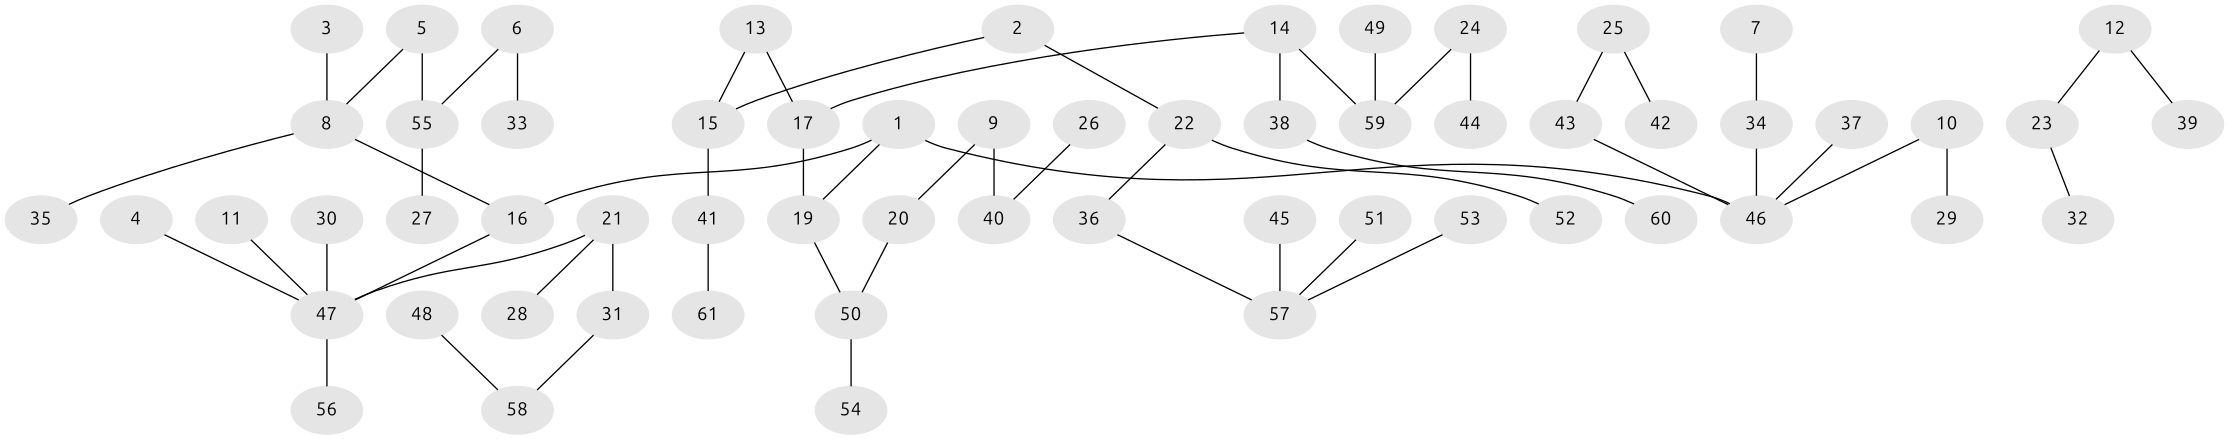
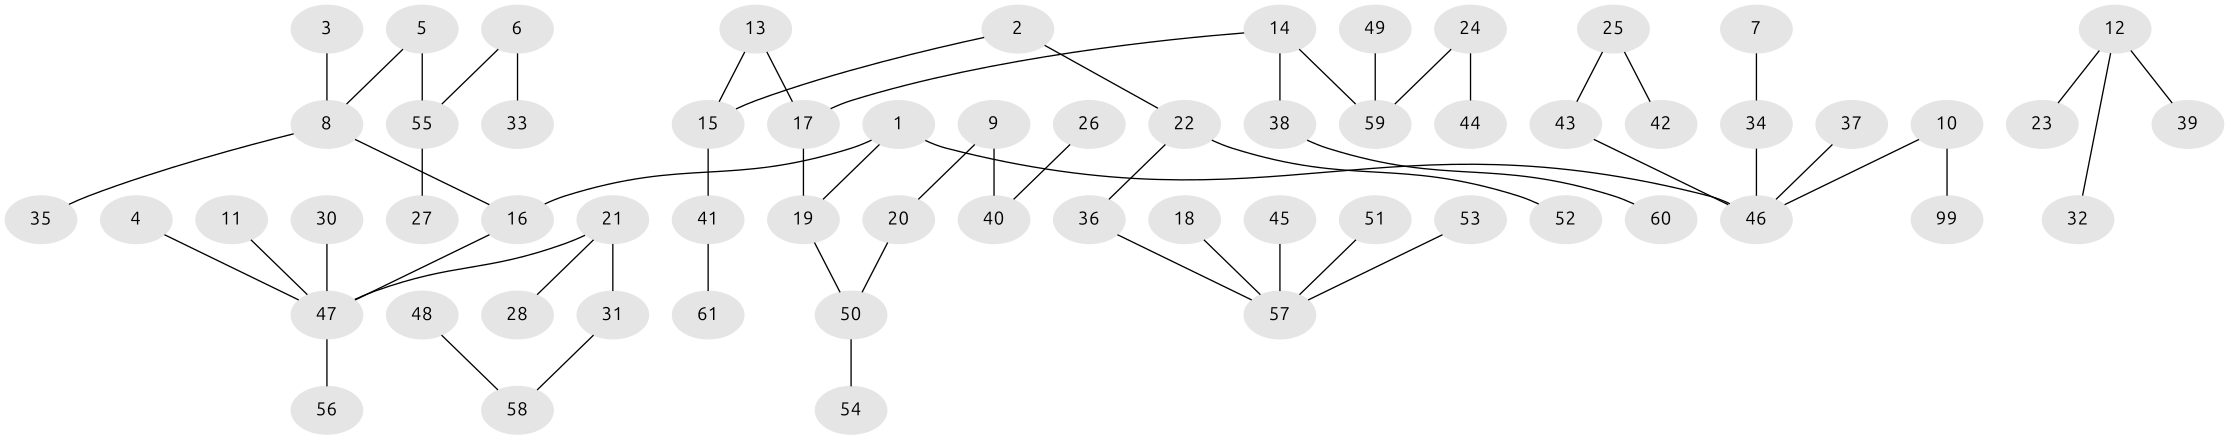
(2060, 172) -> (2097, 124)
none -> (1185, 220)
(1947, 220) -> (1947, 220)
